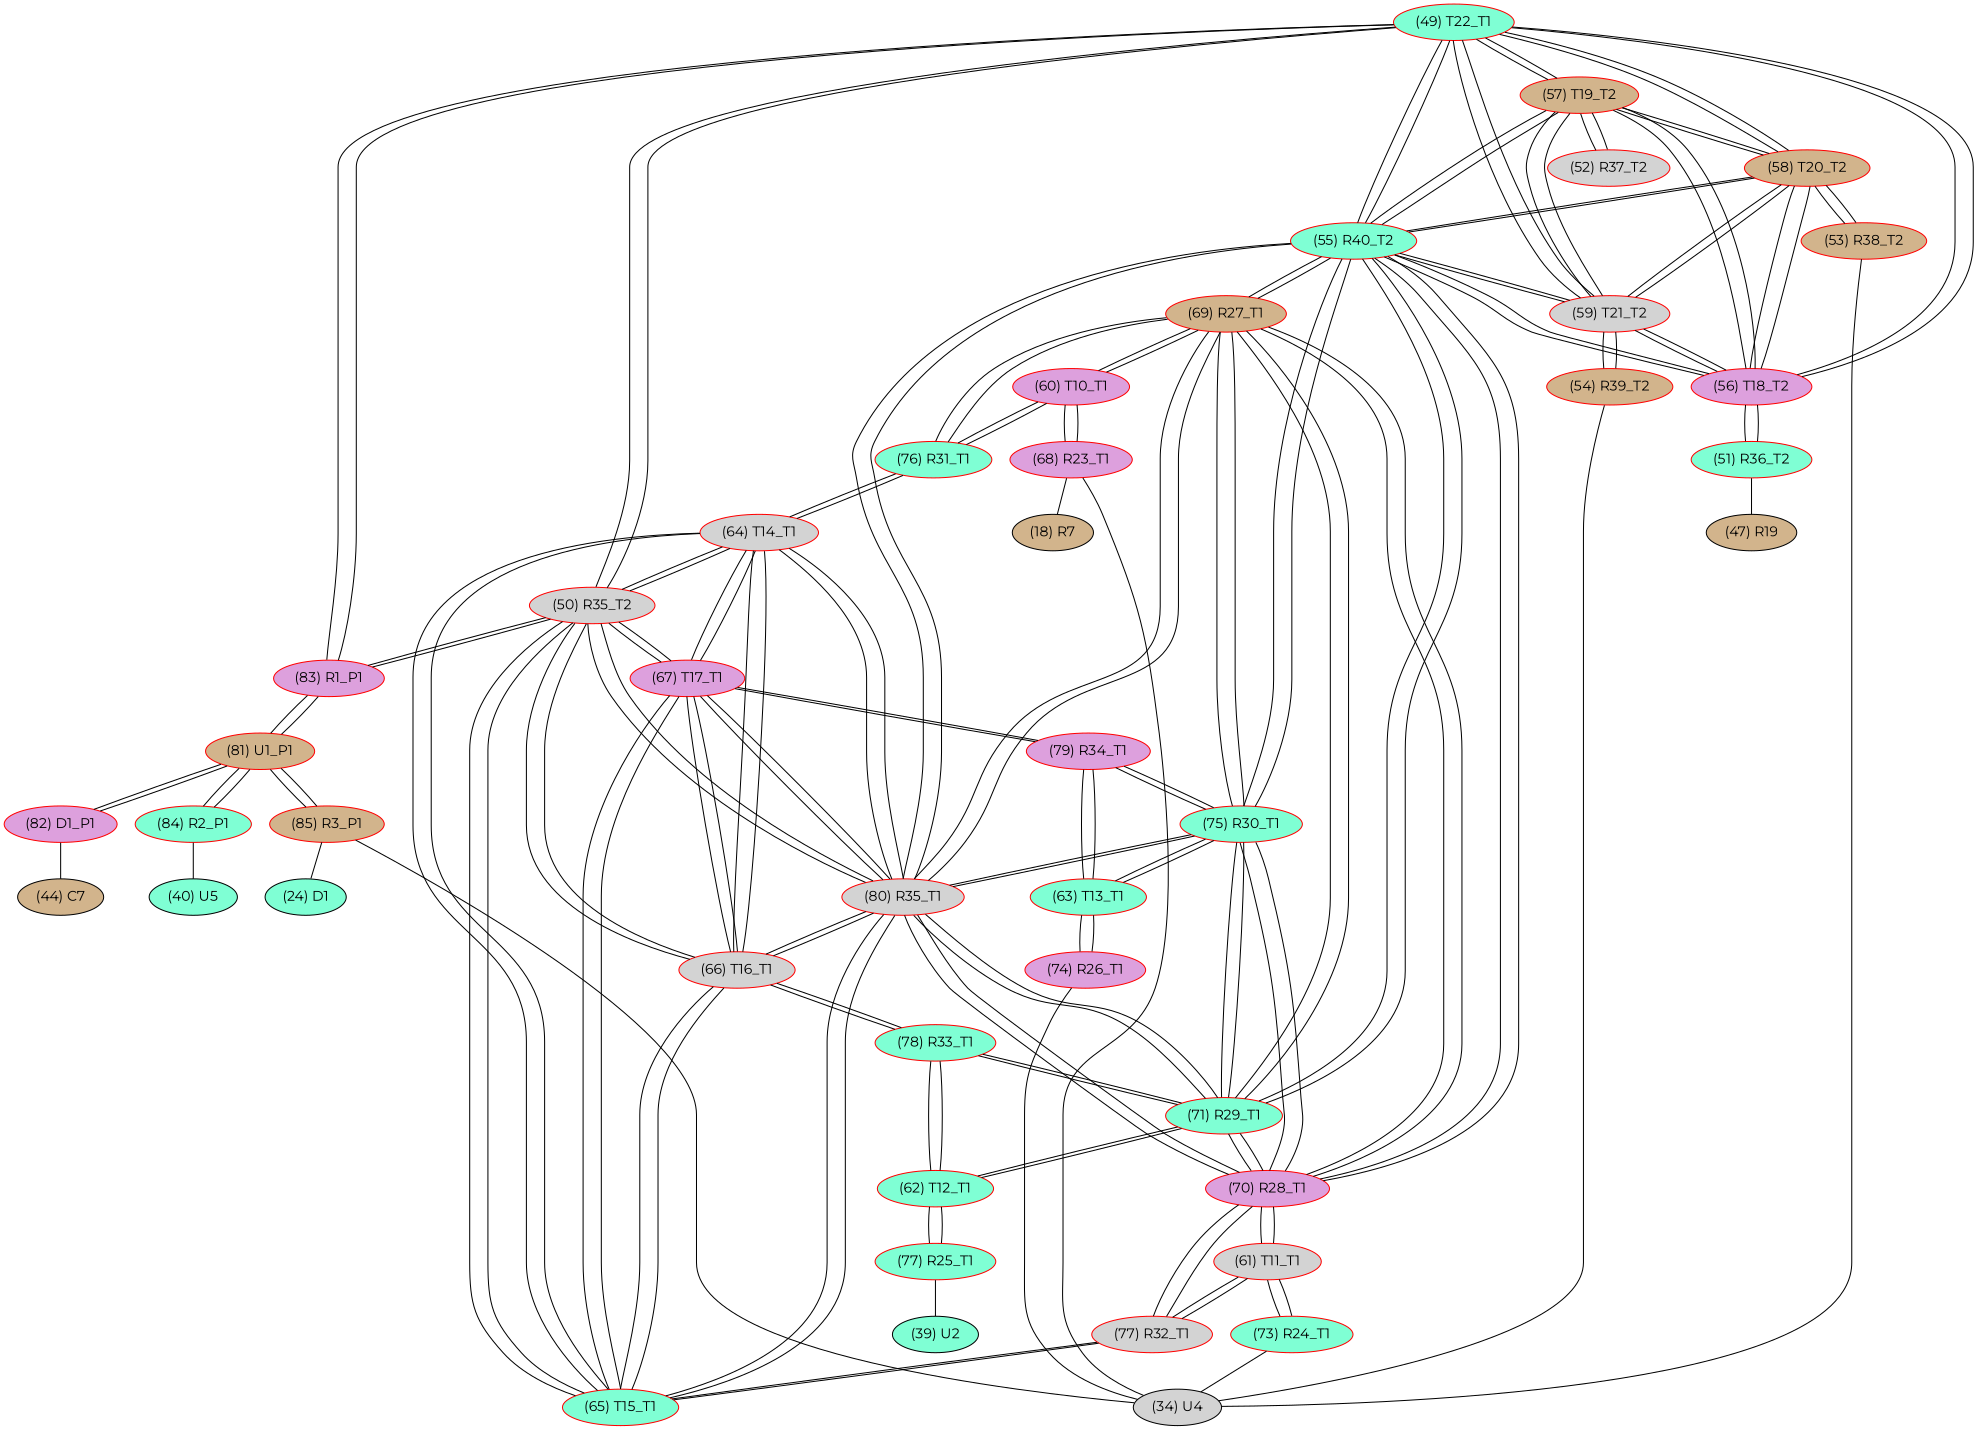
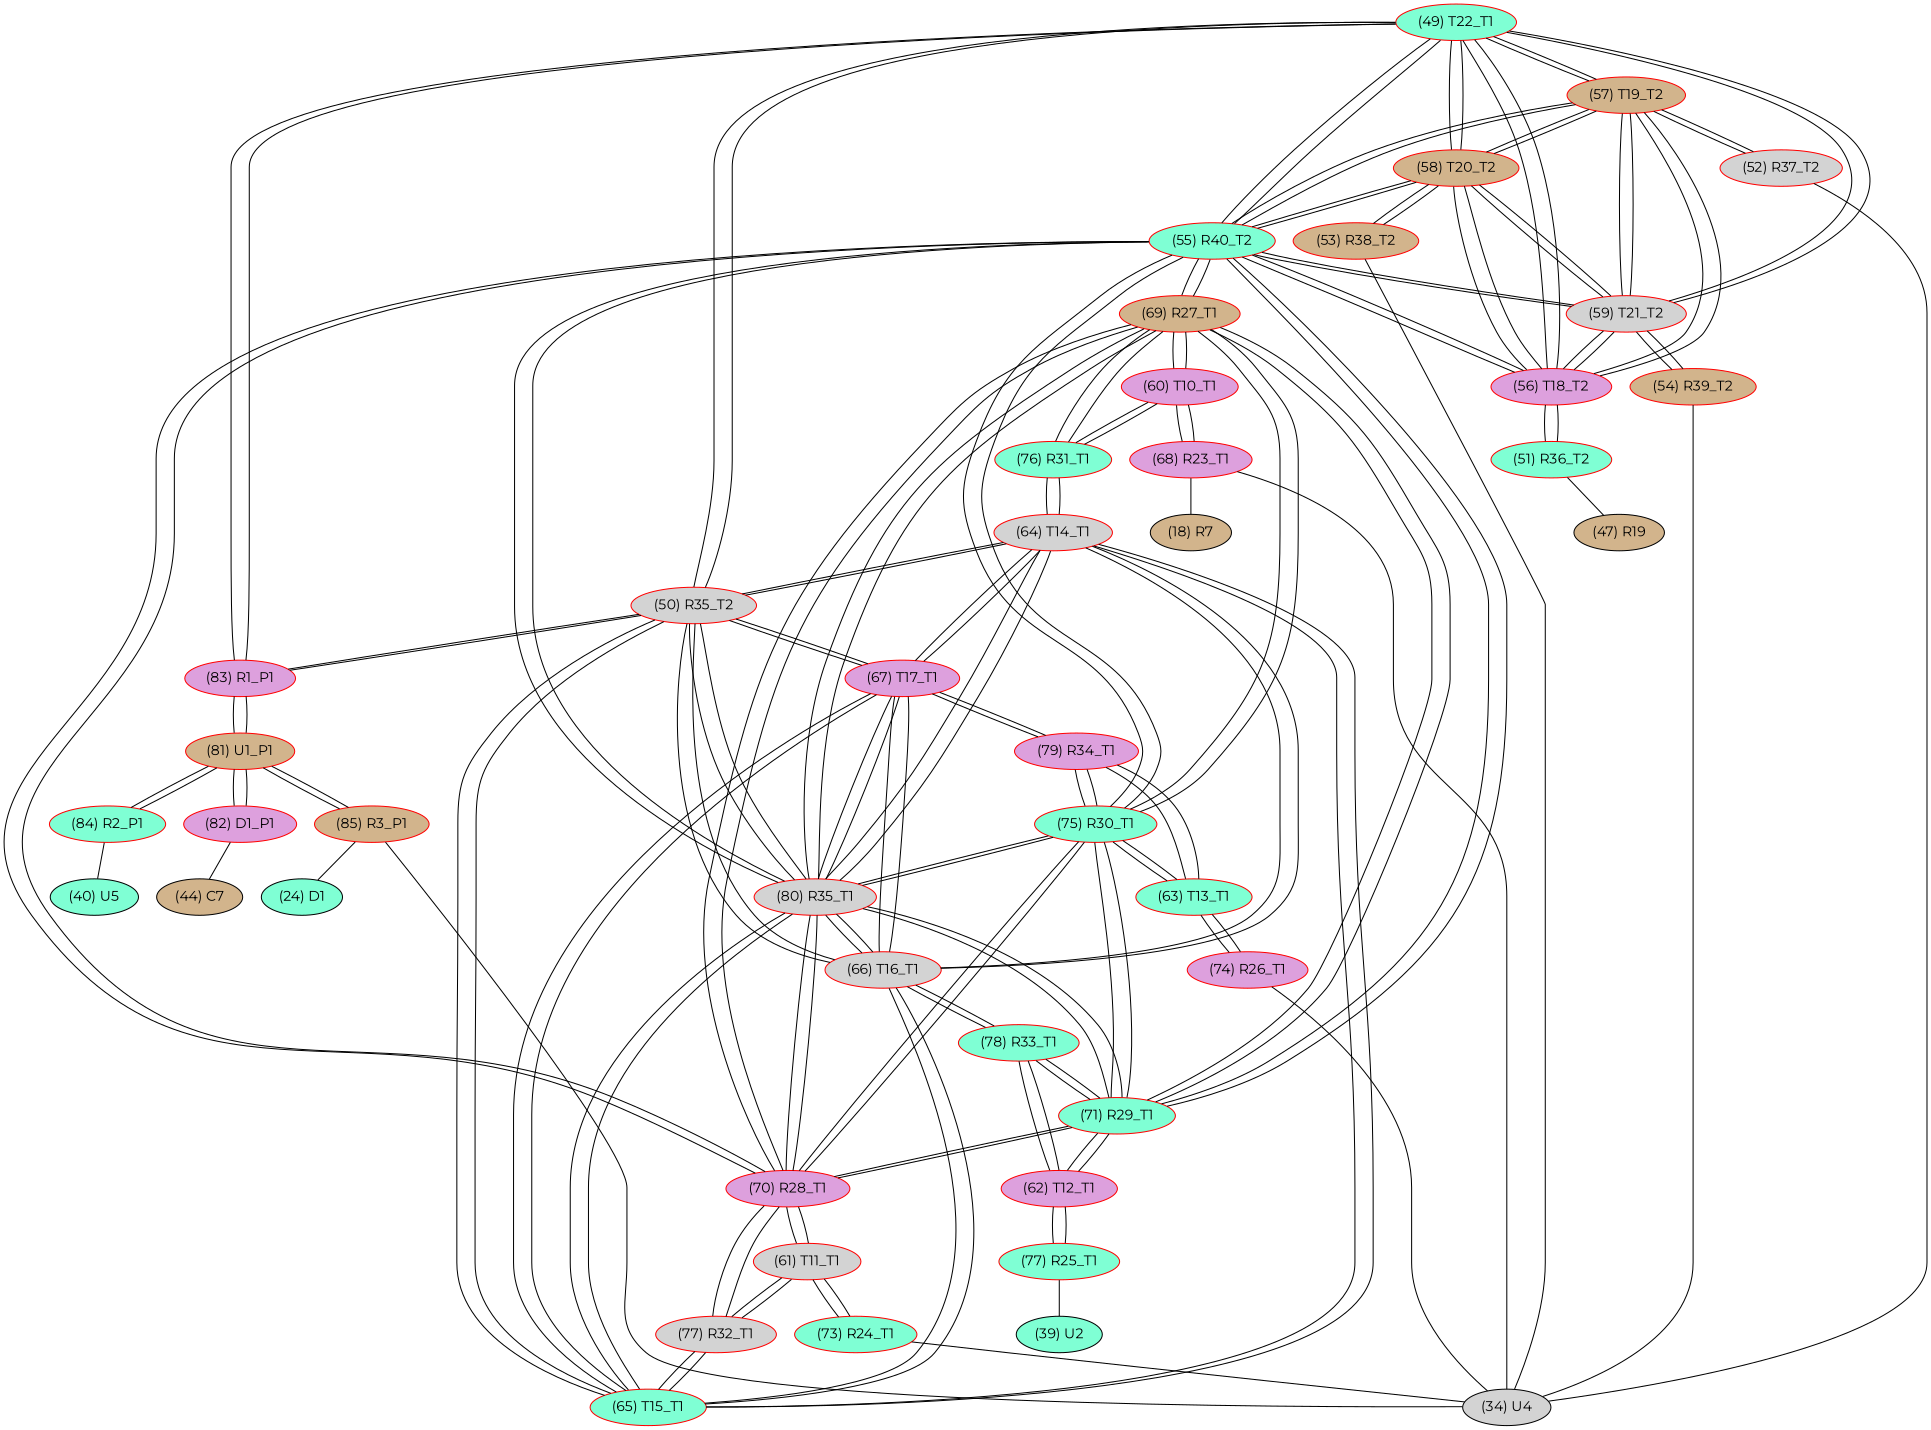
none -> (1927, 907)
(935, 1189) -> (1059, 1189)
